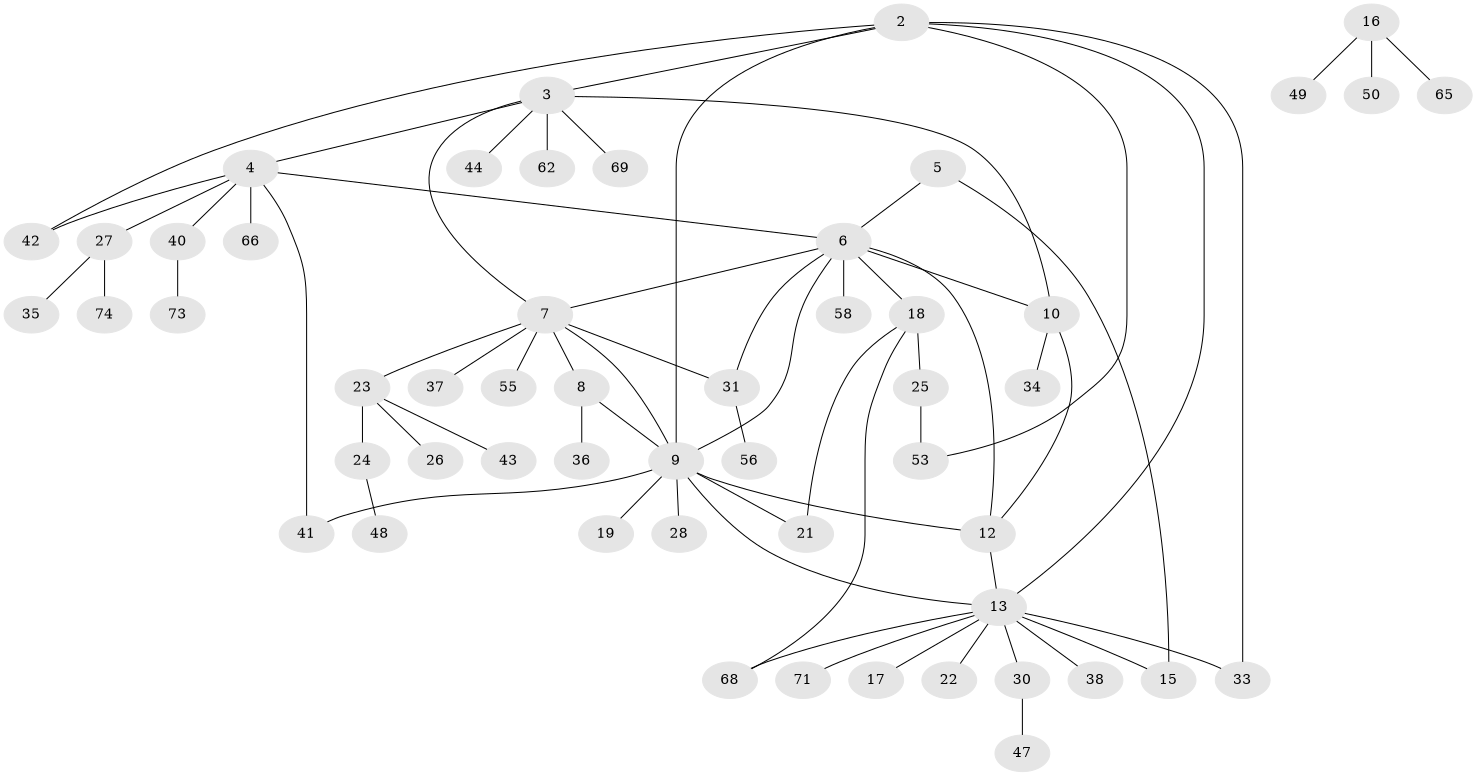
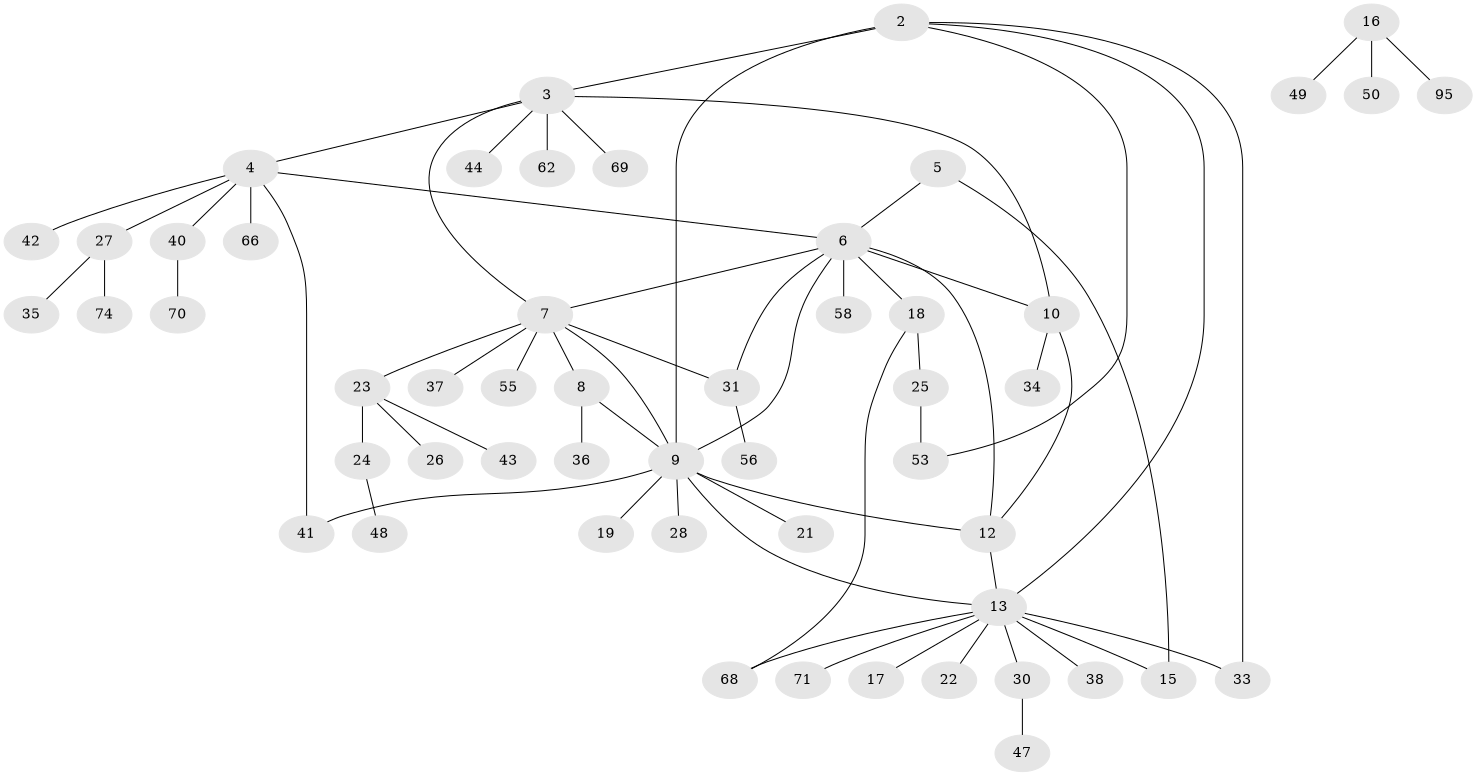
(451, 85) -> none
(1445, 95) -> (1445, 95)
(178, 315) -> (178, 315)
(831, 410) -> none
